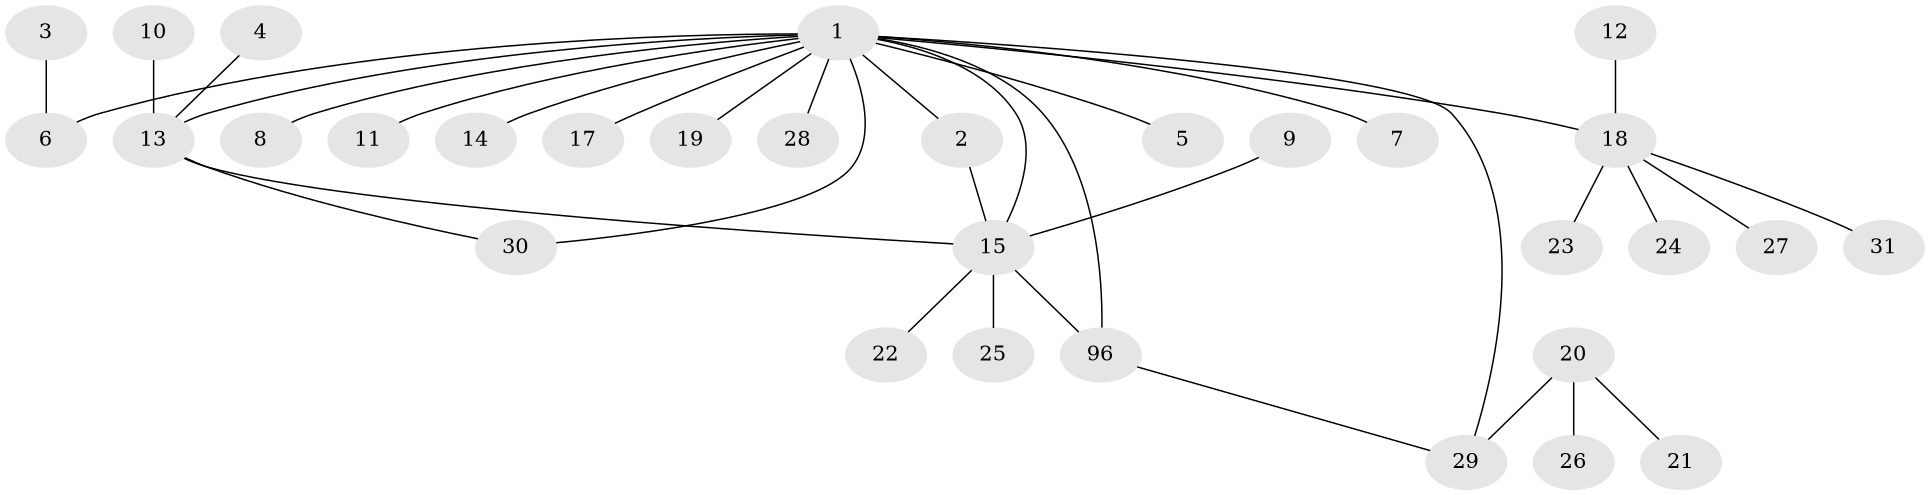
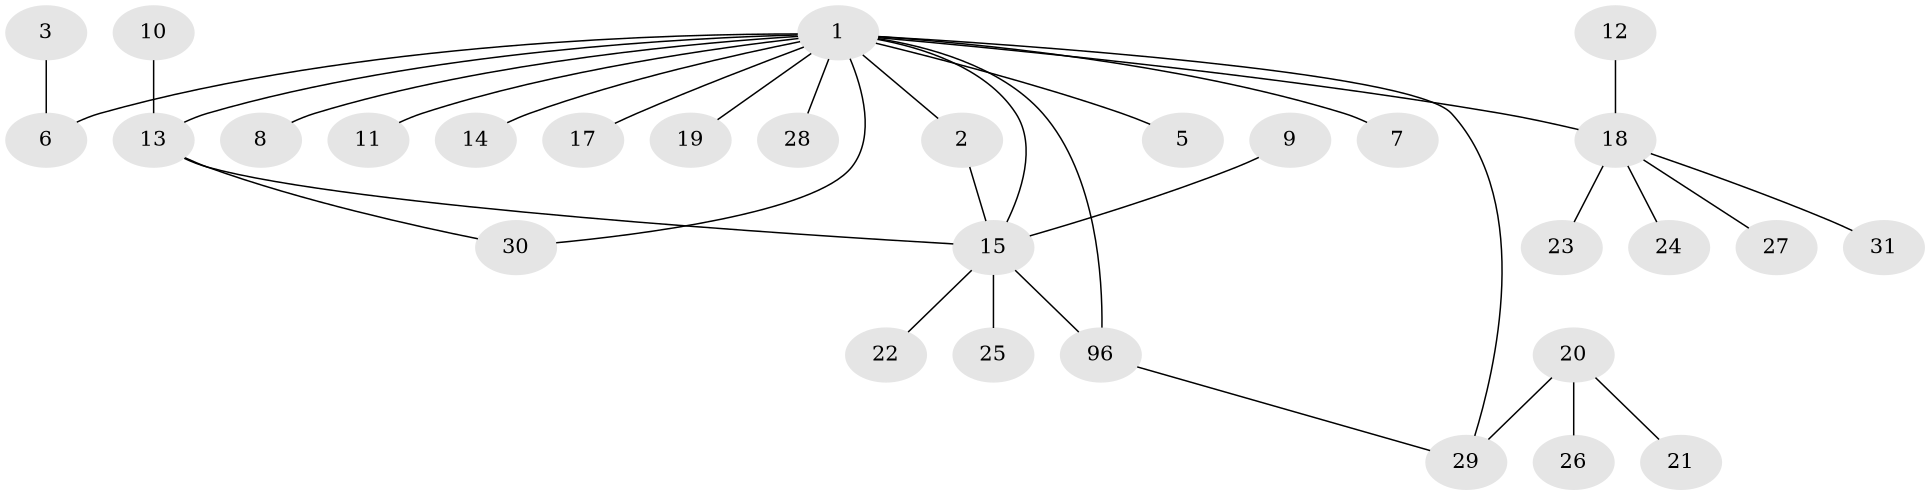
(261, 33) -> none
